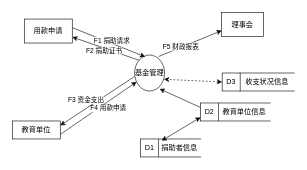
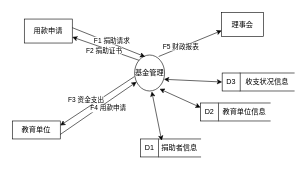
(193, 81) -> (193, 81)
(197, 106) -> (195, 105)
(183, 128) -> (157, 116)
